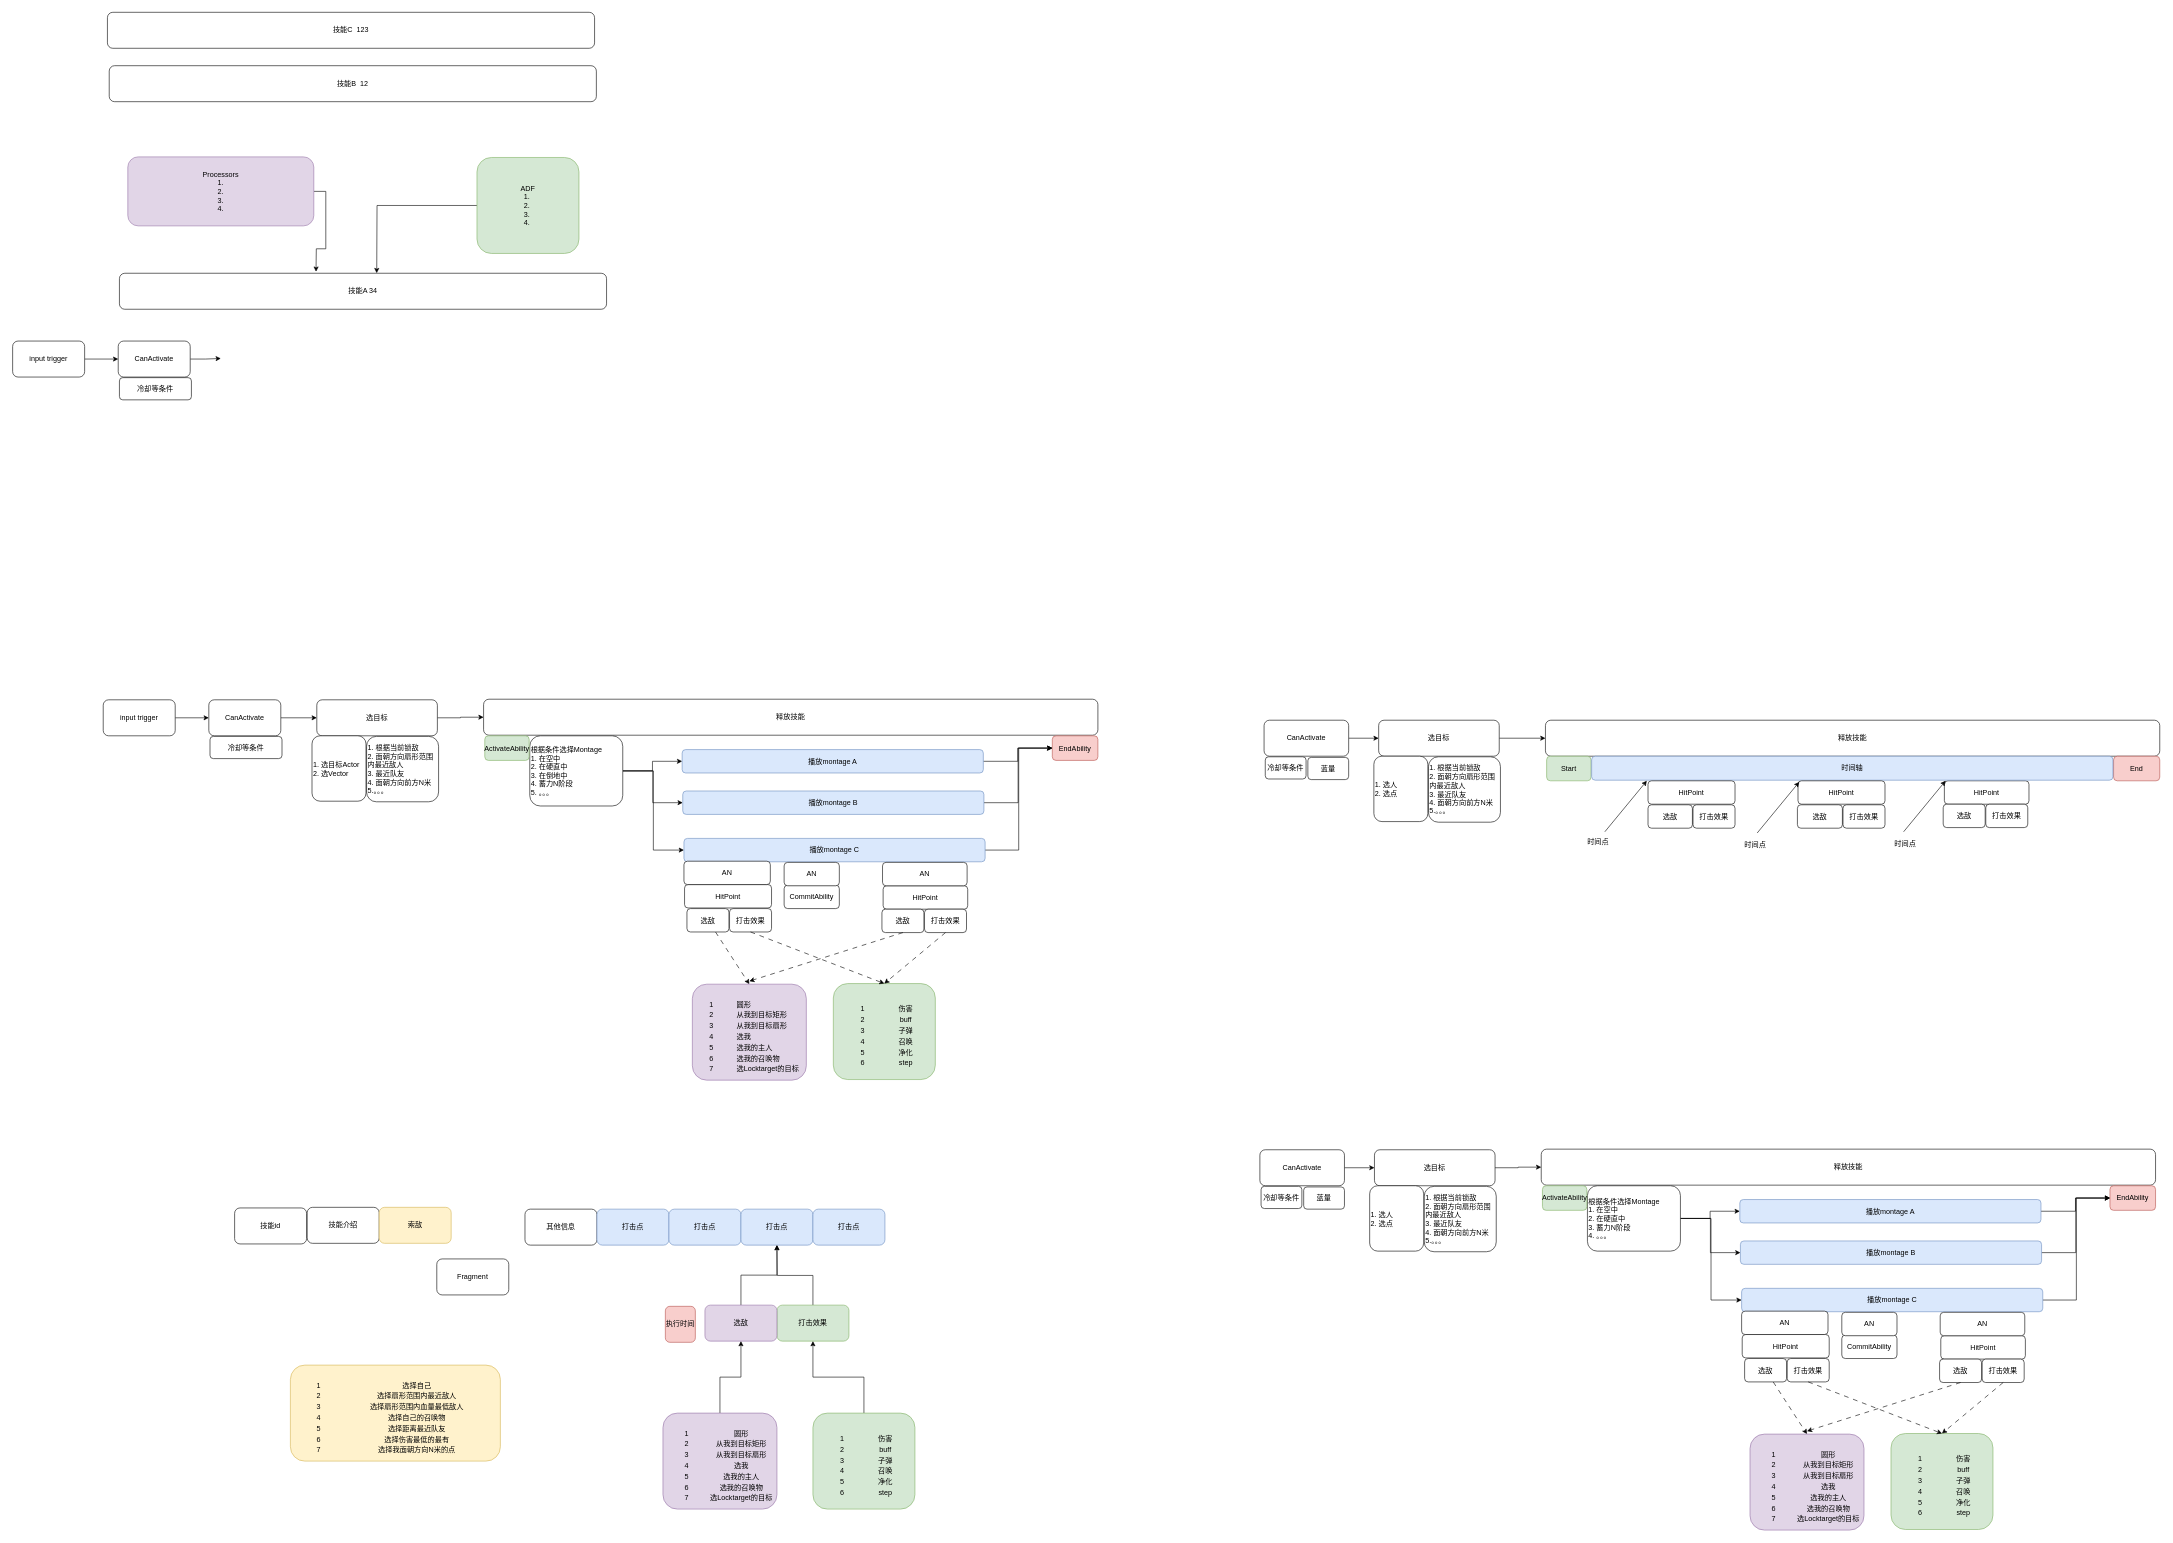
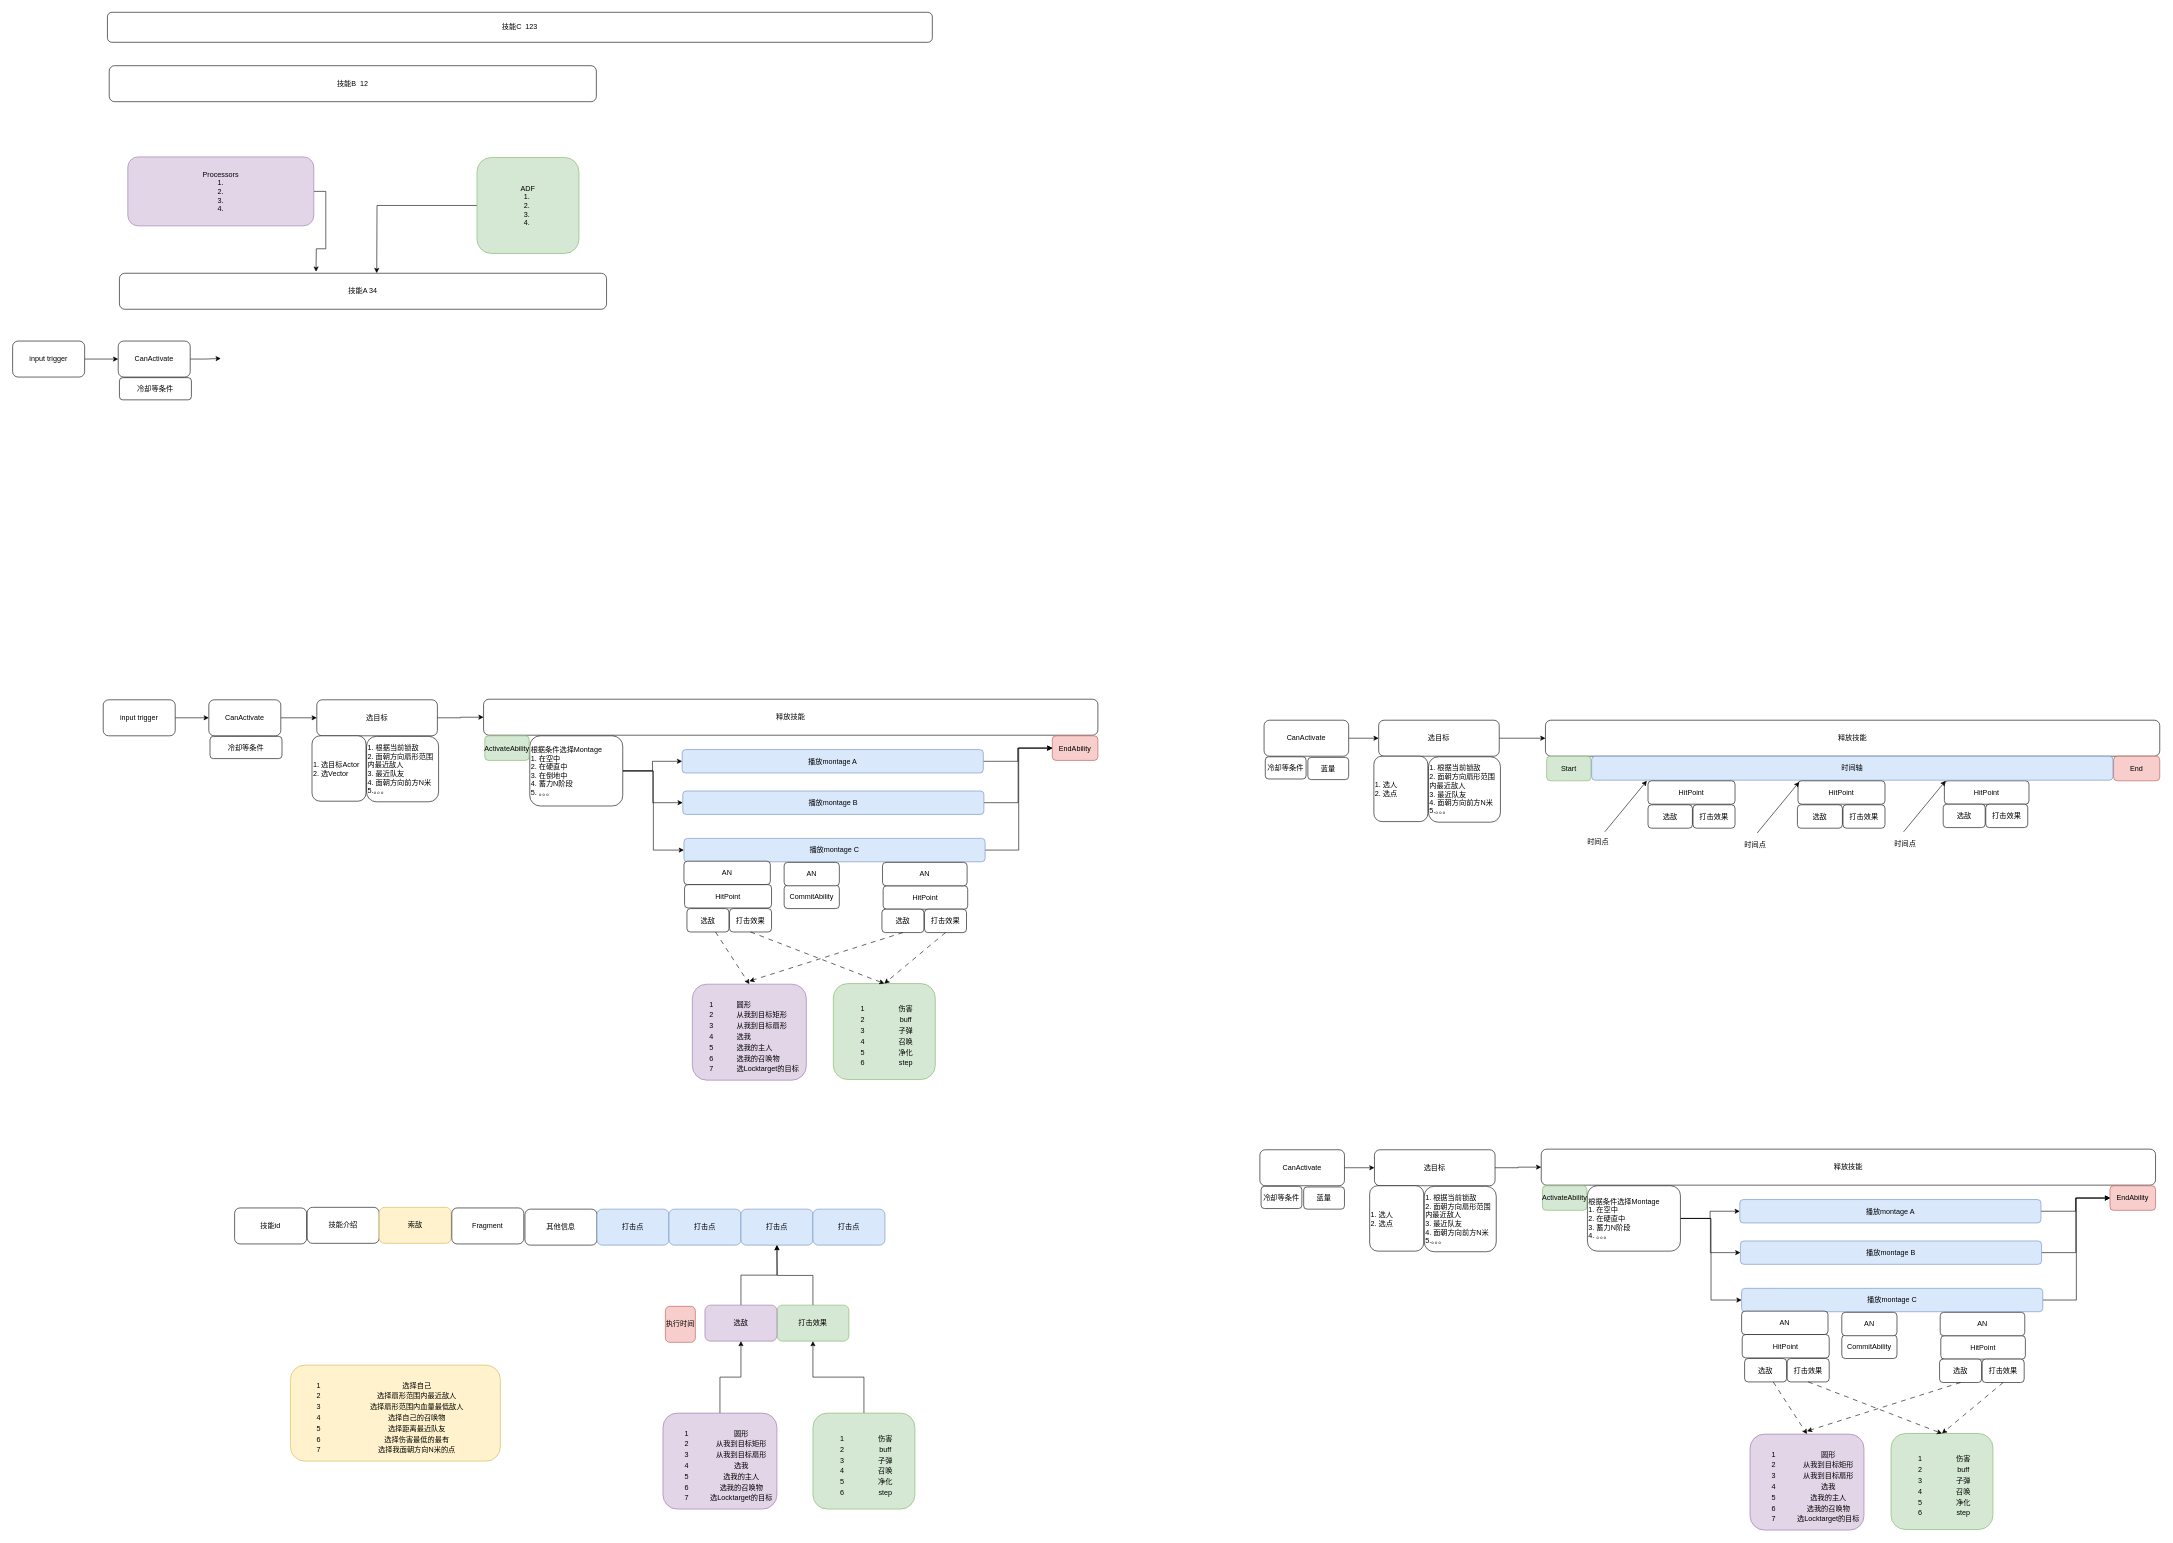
(351, 30) -> (520, 27)
(473, 1277) -> (488, 1226)
